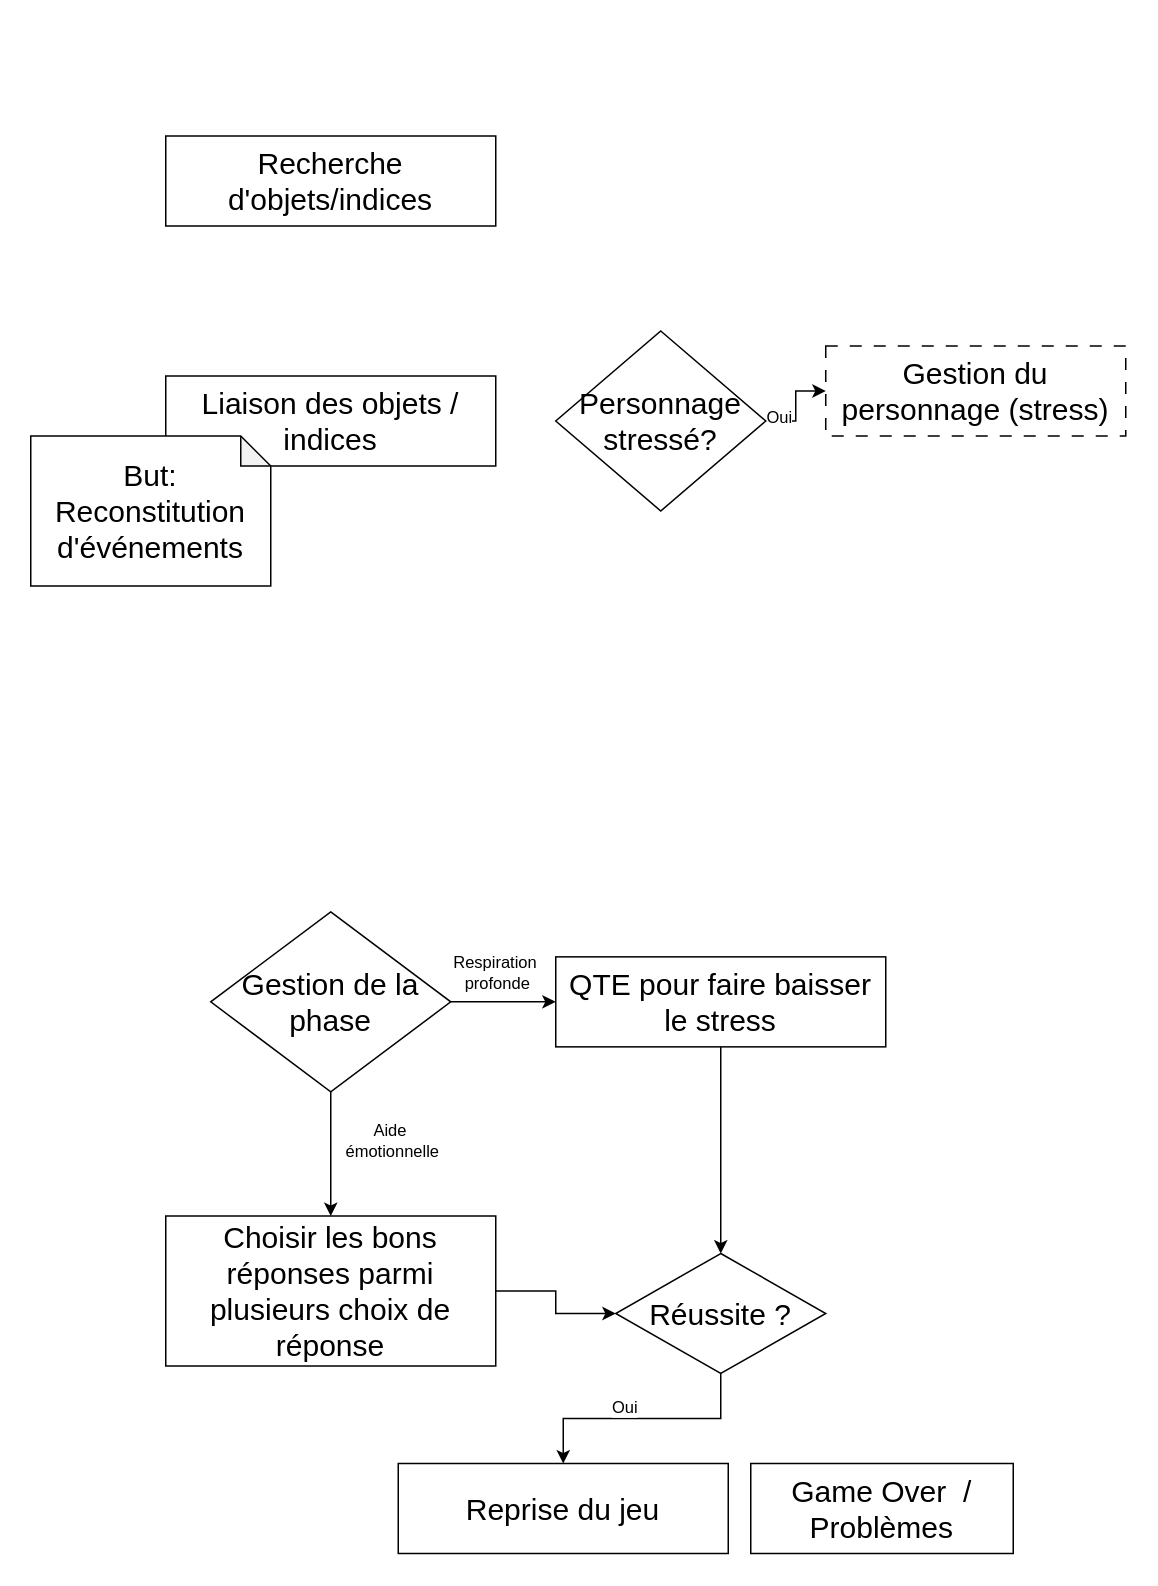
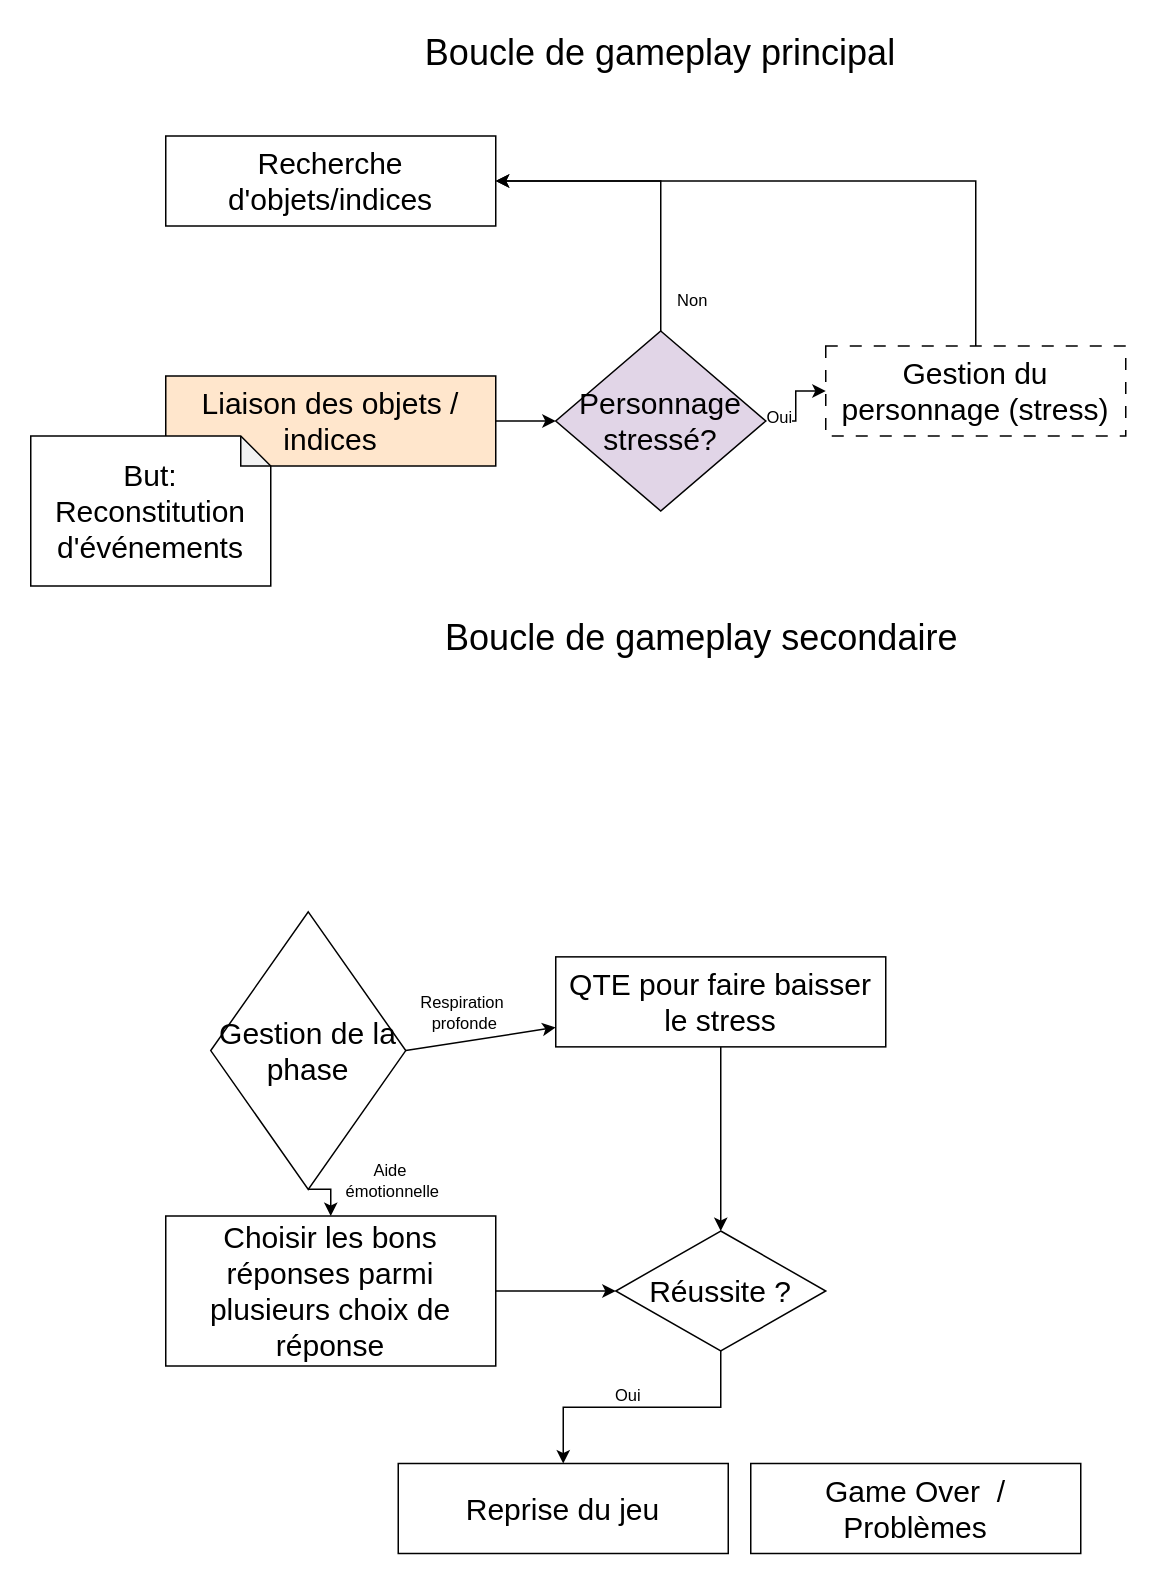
none -> (661, 53)
none -> (902, 181)
none -> (661, 257)
(331, 421) -> (331, 421)
none -> (521, 421)
(661, 421) -> (661, 421)
none -> (702, 638)
(331, 1002) -> (308, 1050)
(721, 1313) -> (721, 1291)
(882, 1508) -> (916, 1508)
